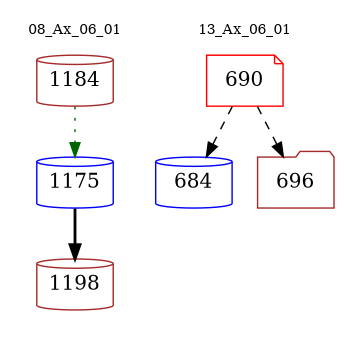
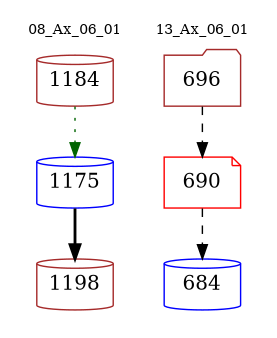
(267, 125) -> (202, 125)
